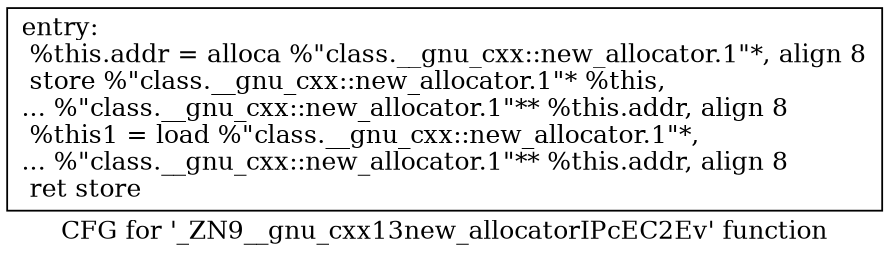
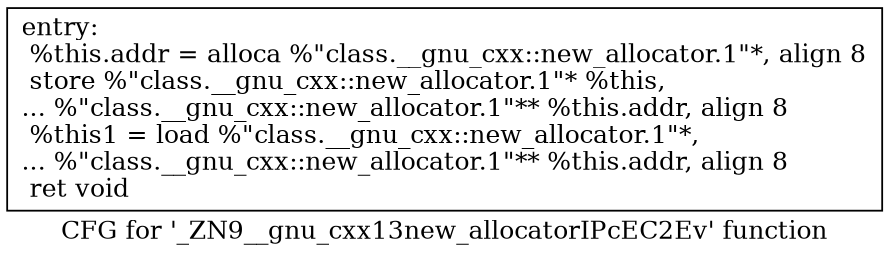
(82, 189) -> (76, 189)
